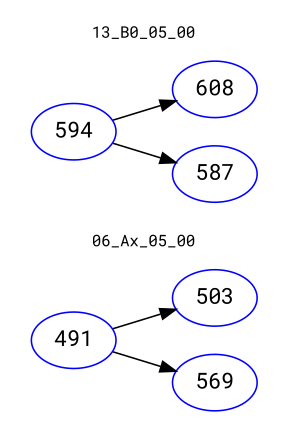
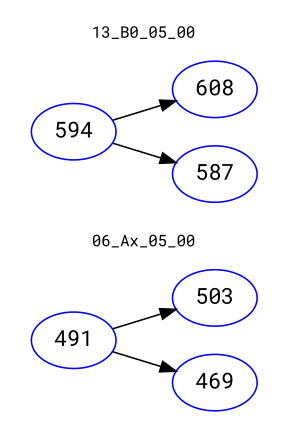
(215, 383) -> (215, 383)
